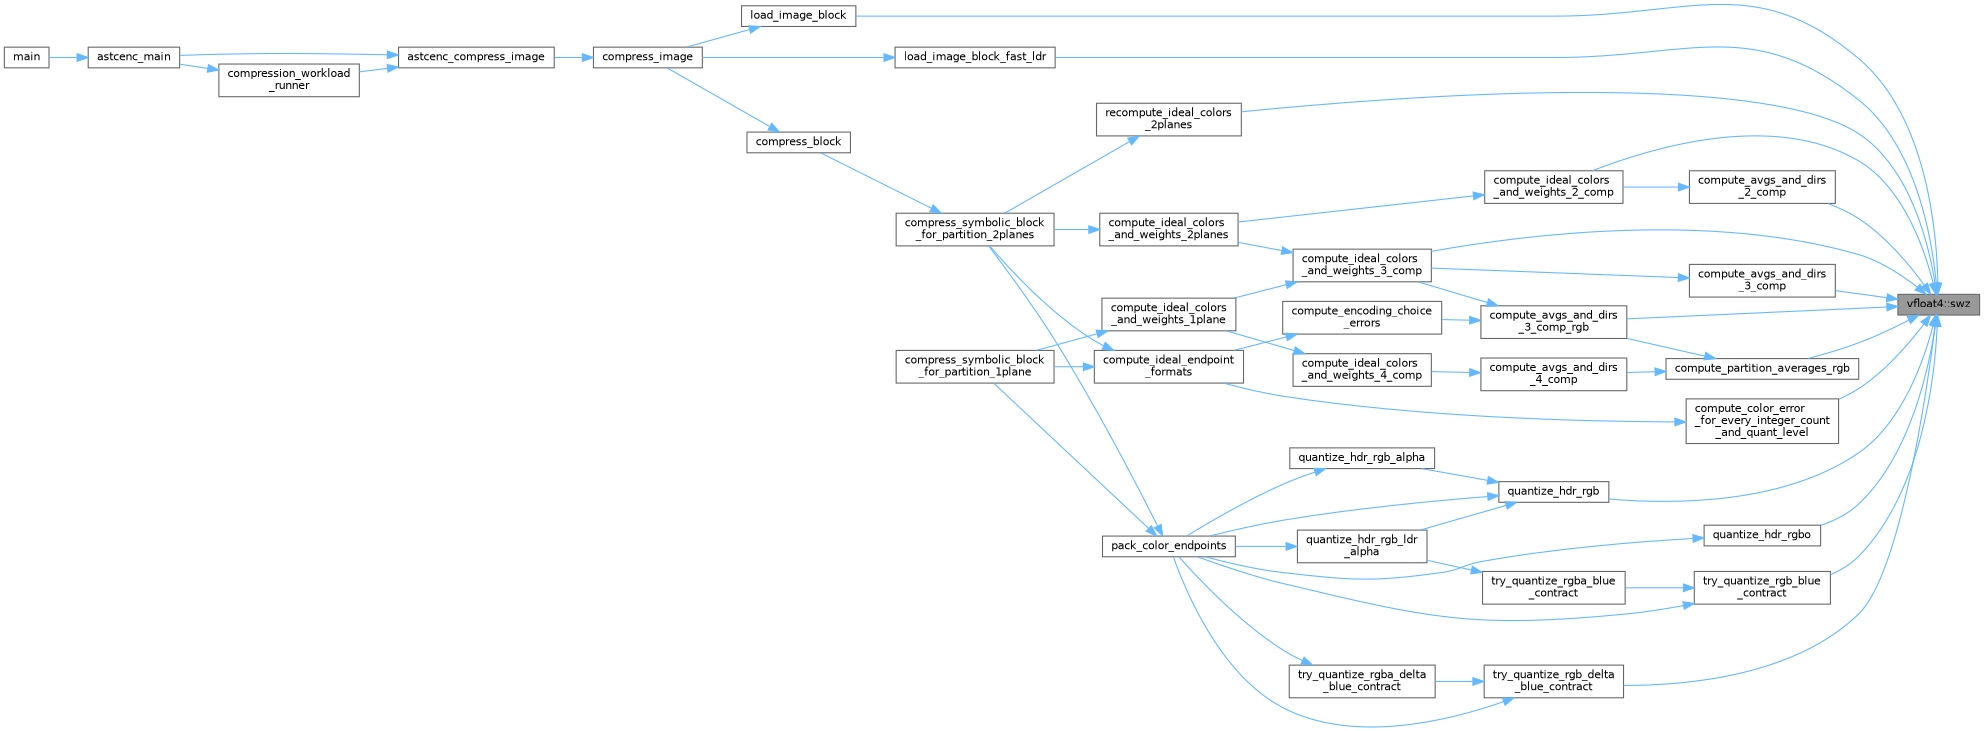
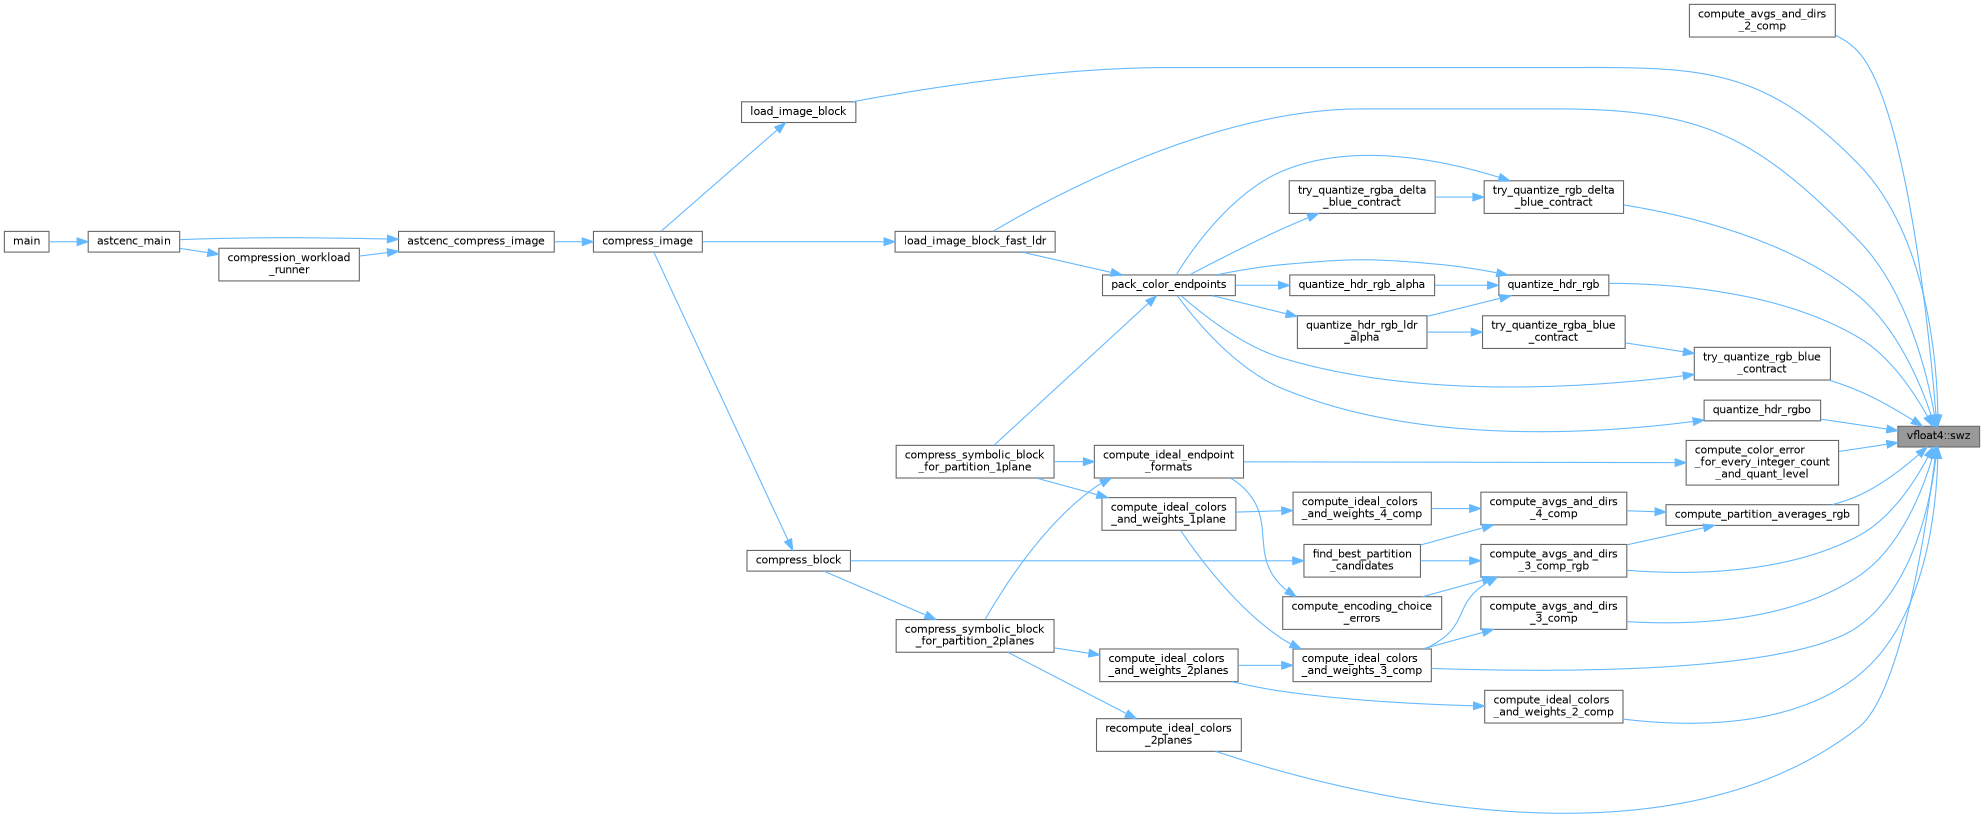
(1651, 187) -> none
(1080, 382) -> (1067, 262)
none -> (1362, 561)
